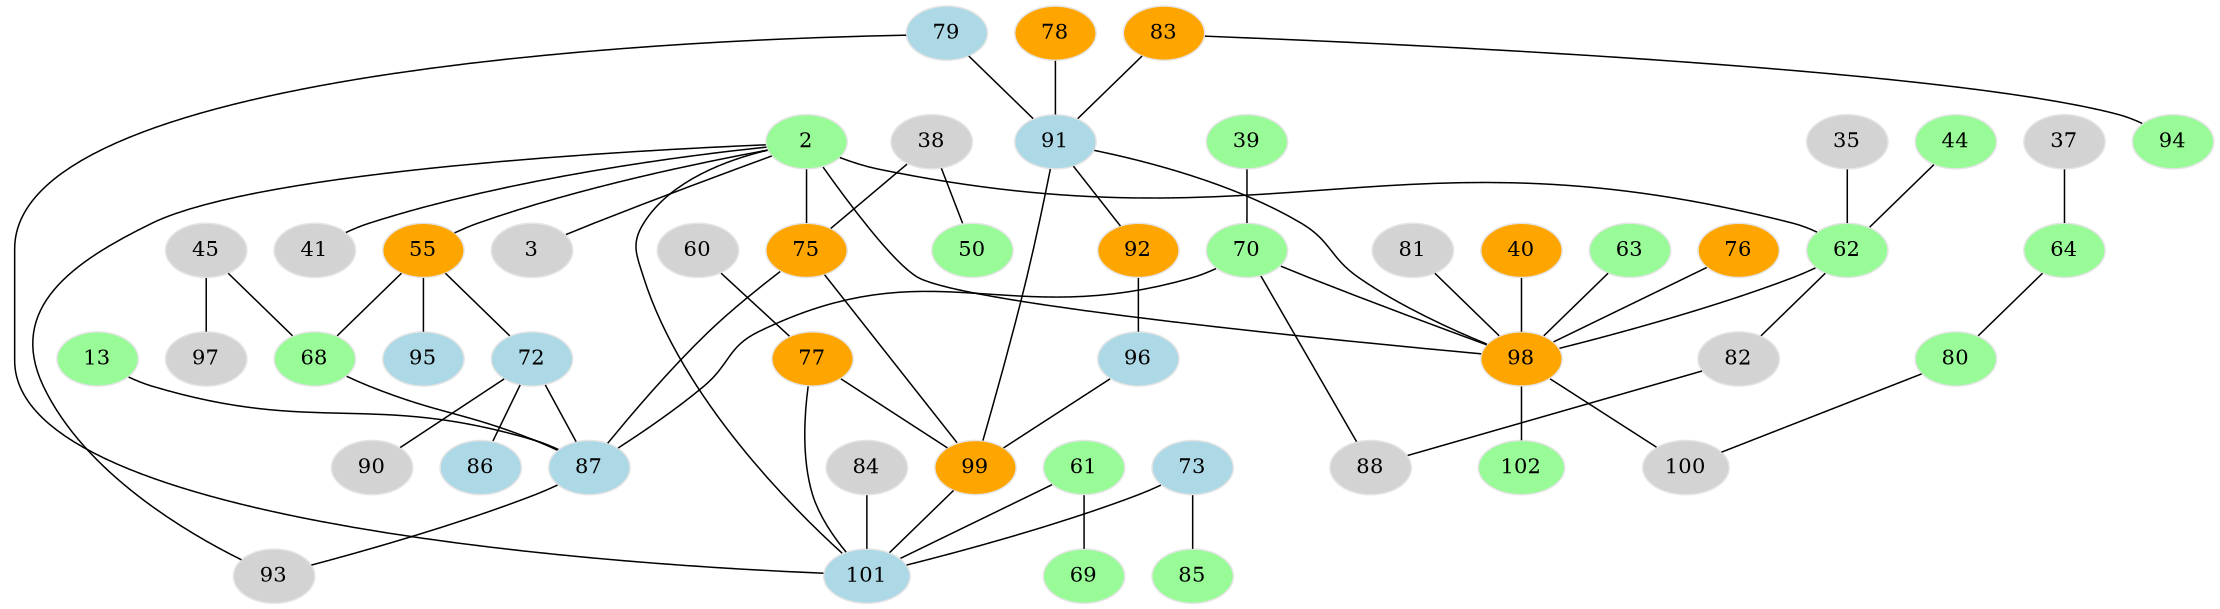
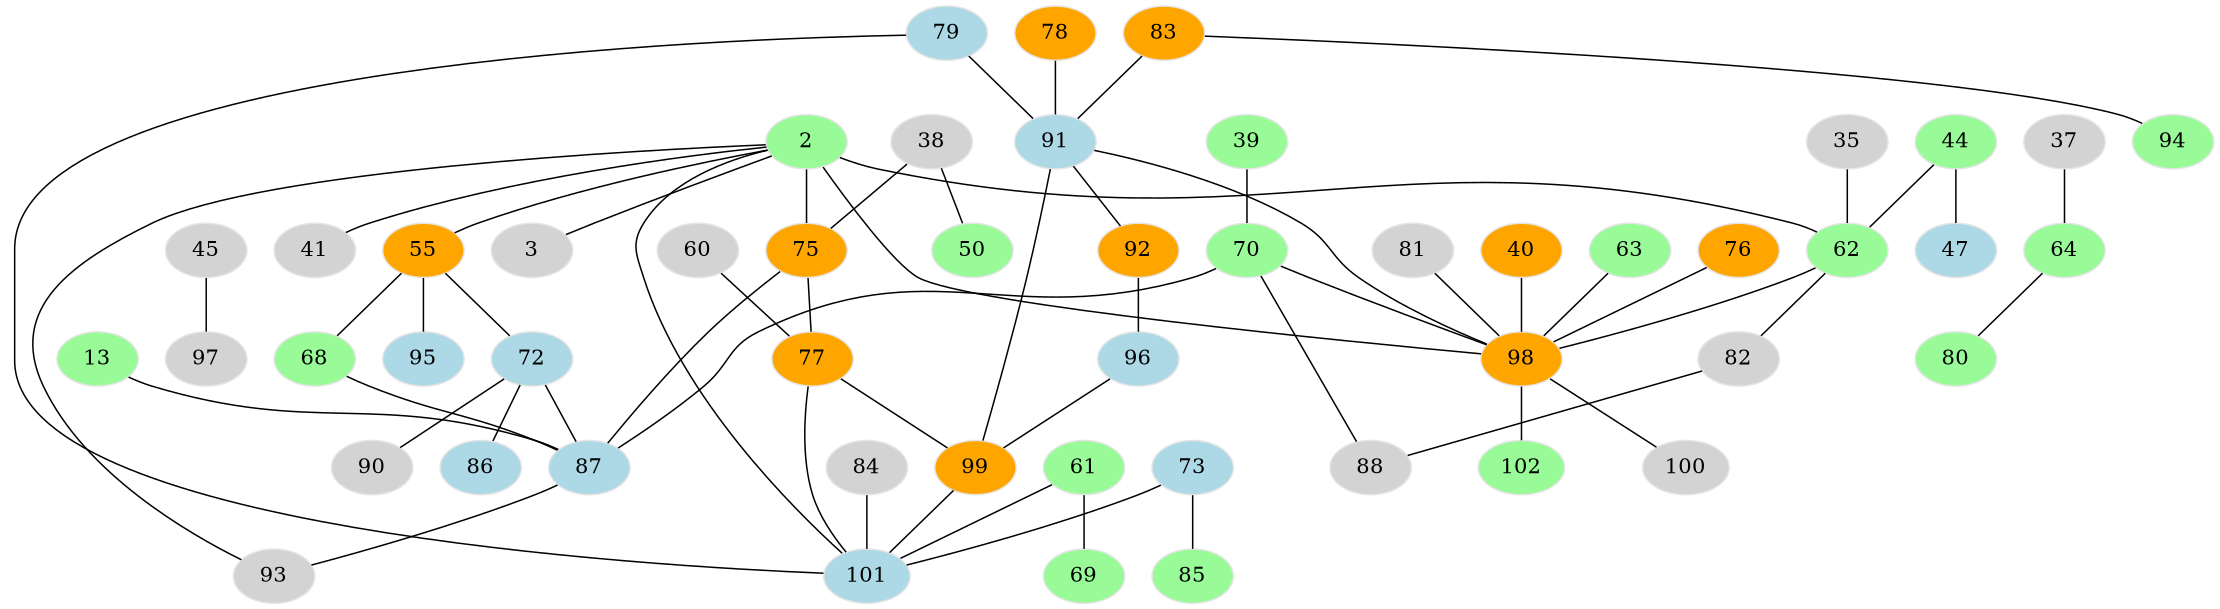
none -> (1956, 250)
(260, 305) -> none
(891, 359) -> (809, 301)
(1822, 413) -> none
